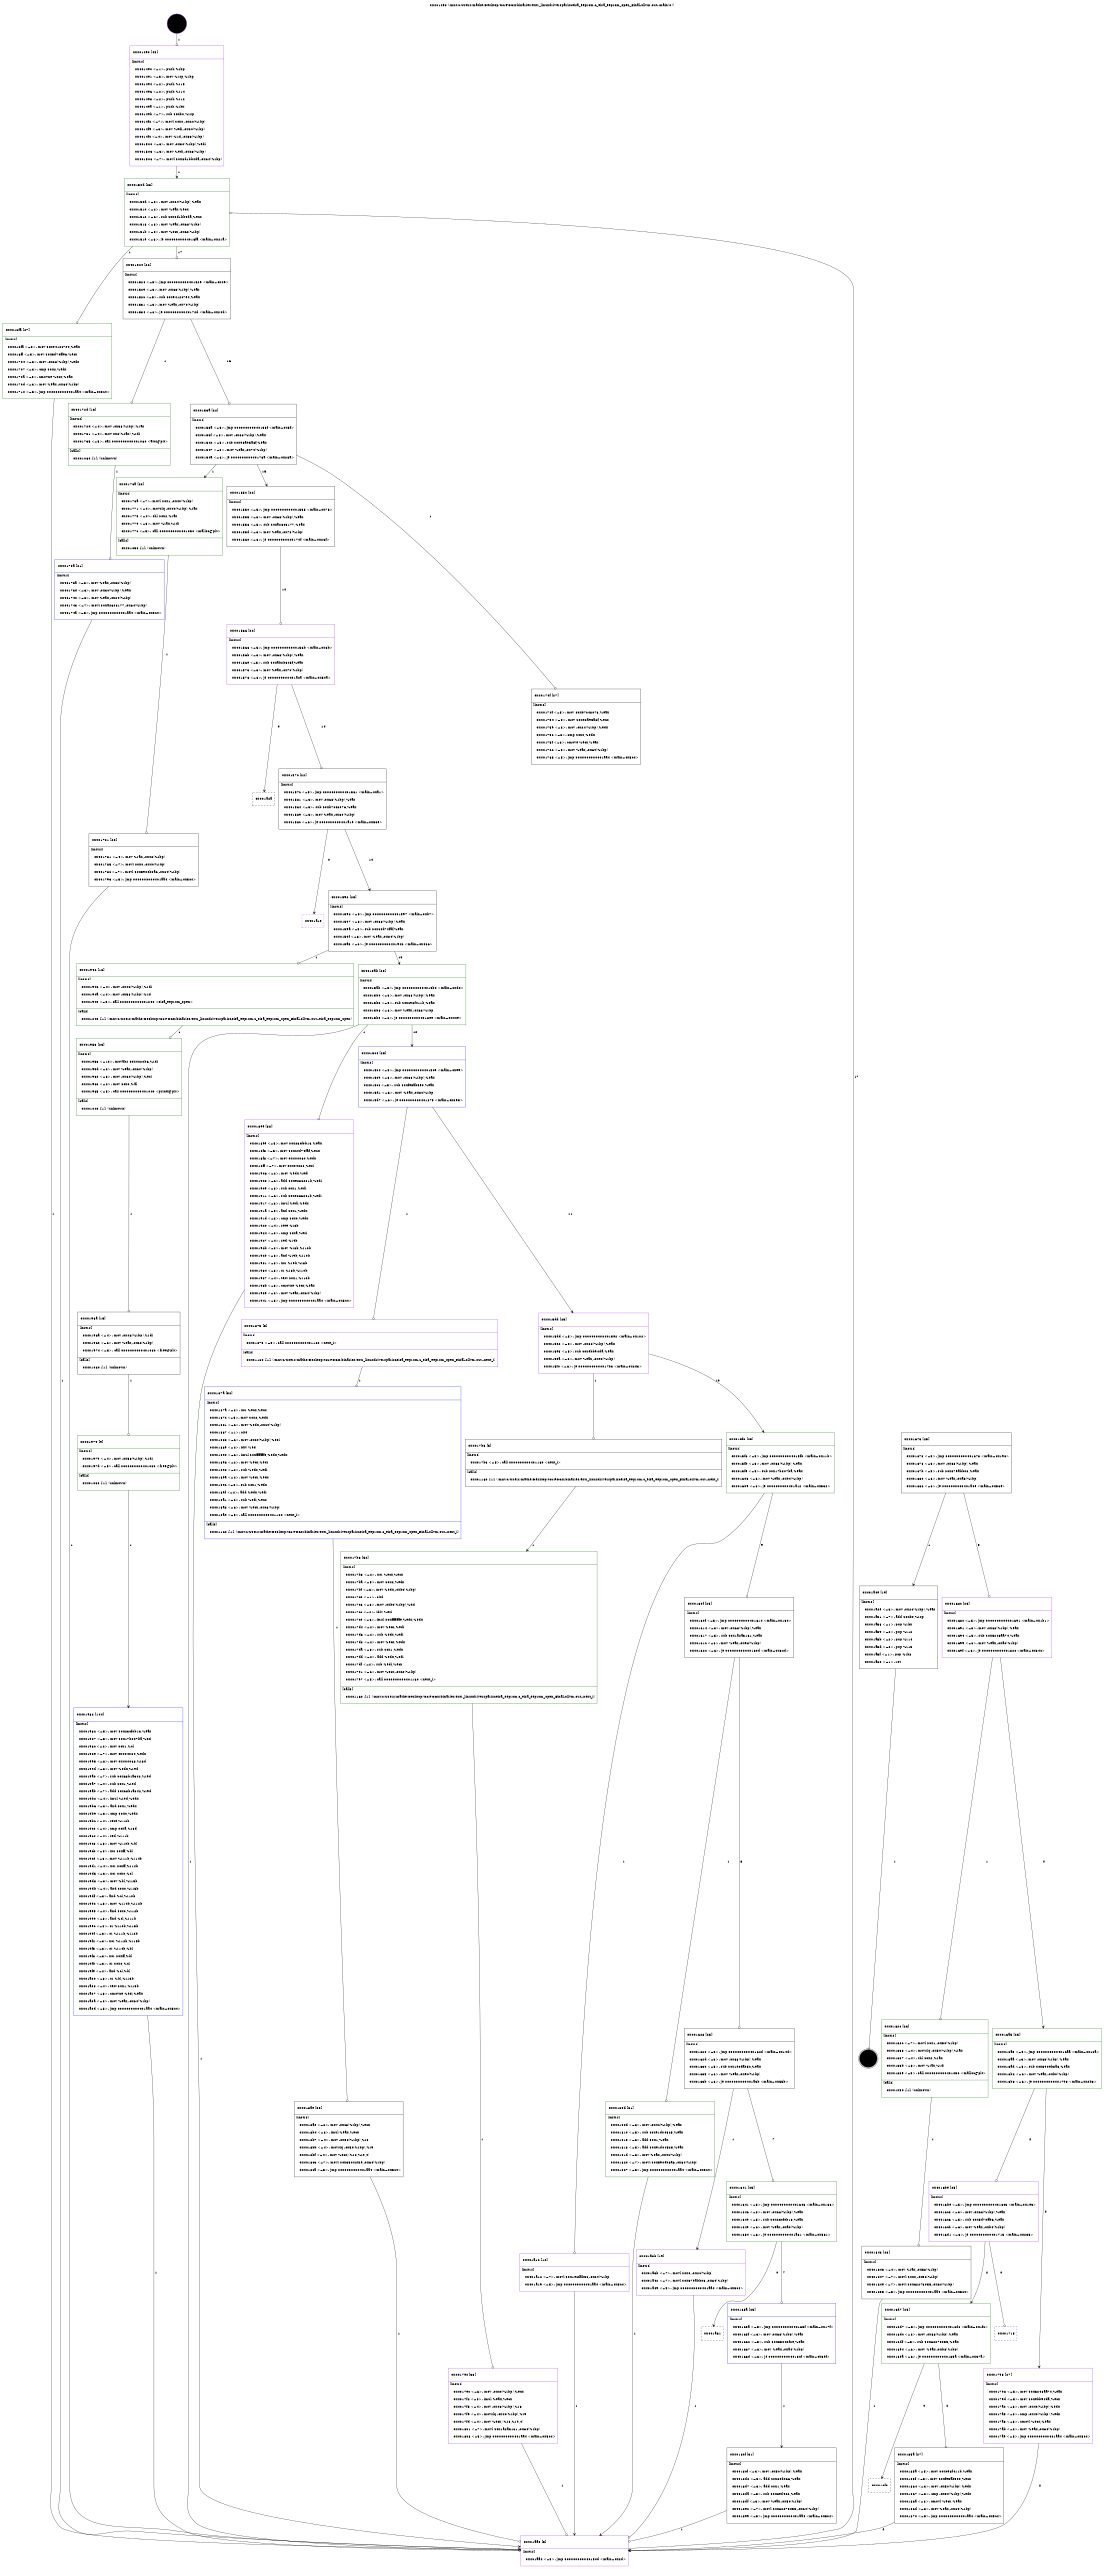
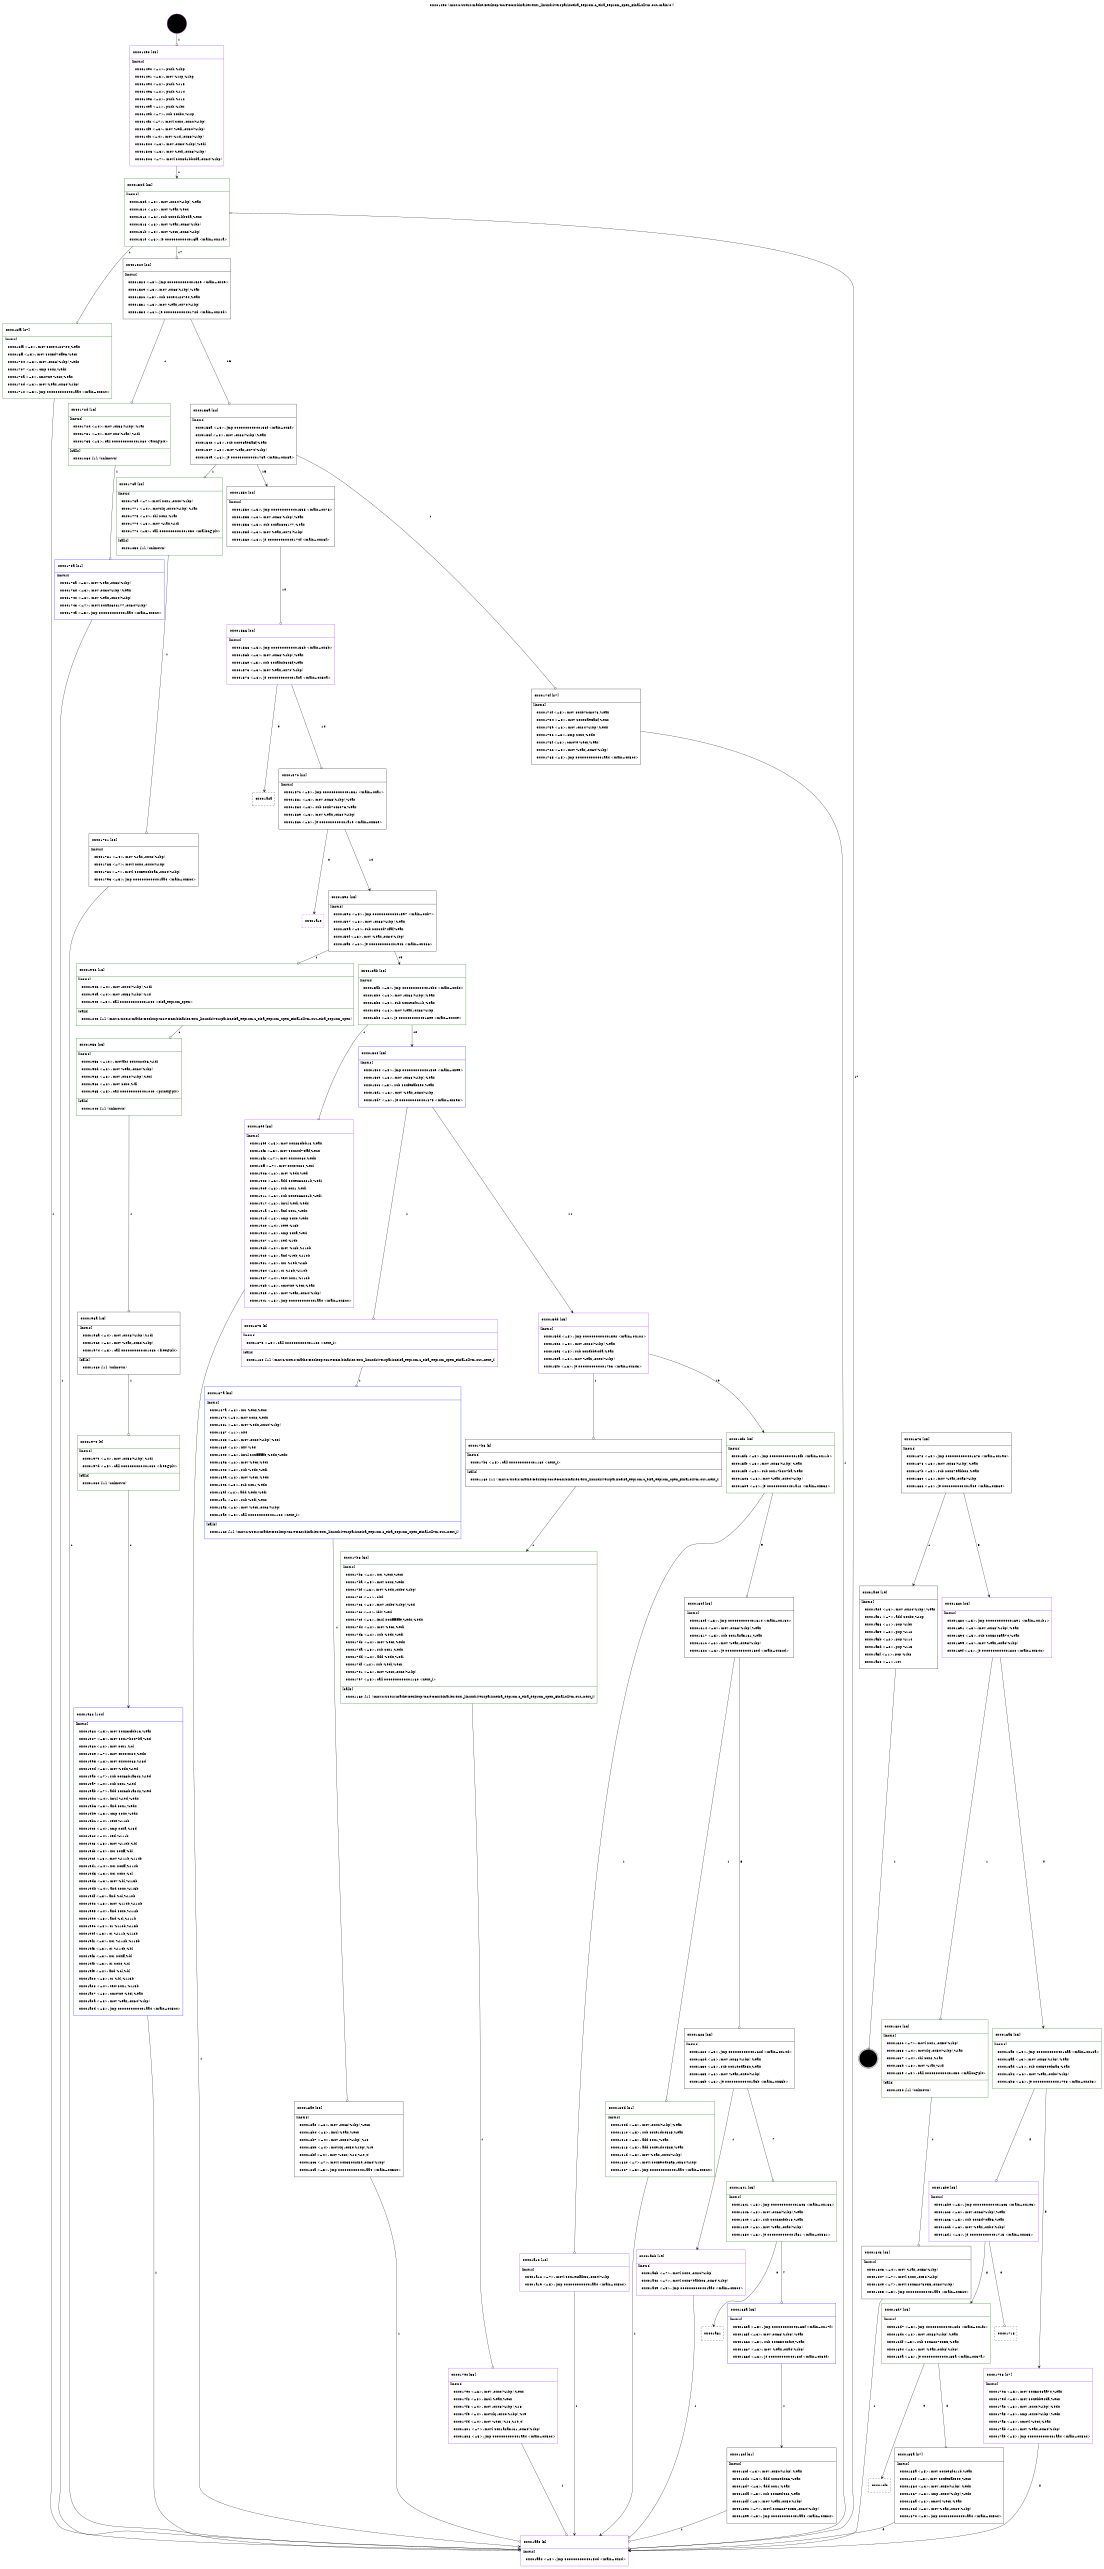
(211, 471) -> (211, 471)
(976, 1544) -> (976, 1544)
(188, 1865) -> (843, 1668)
(879, 2486) -> (879, 2486)
